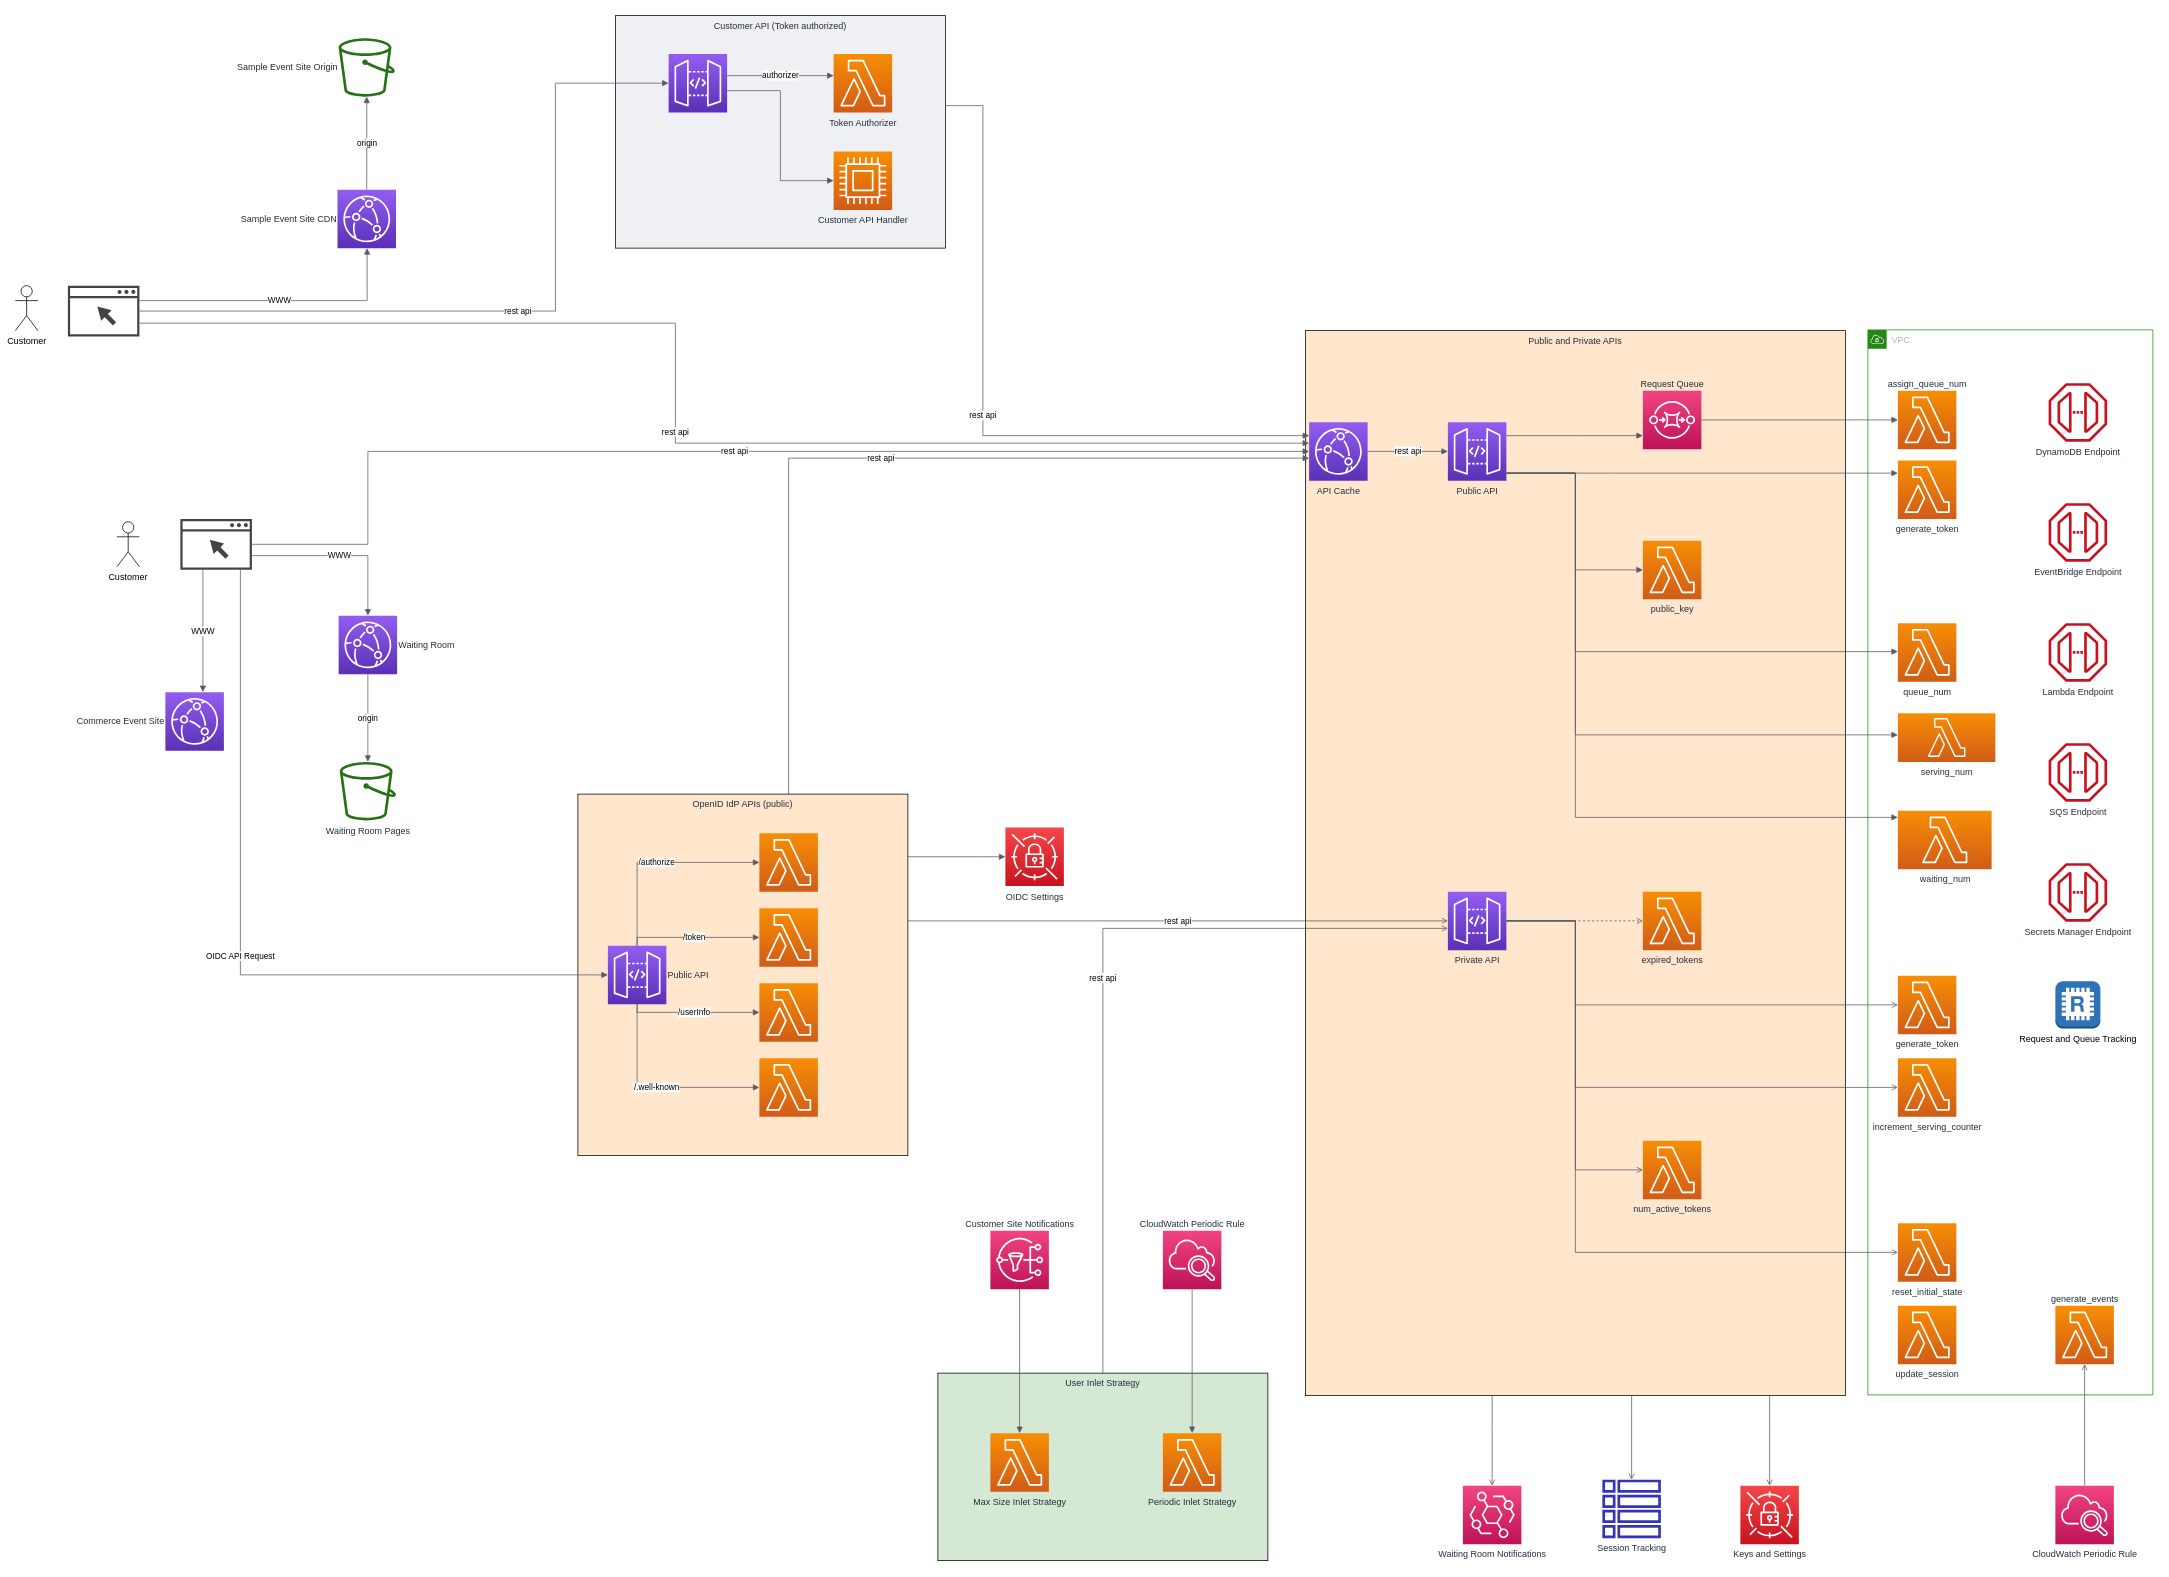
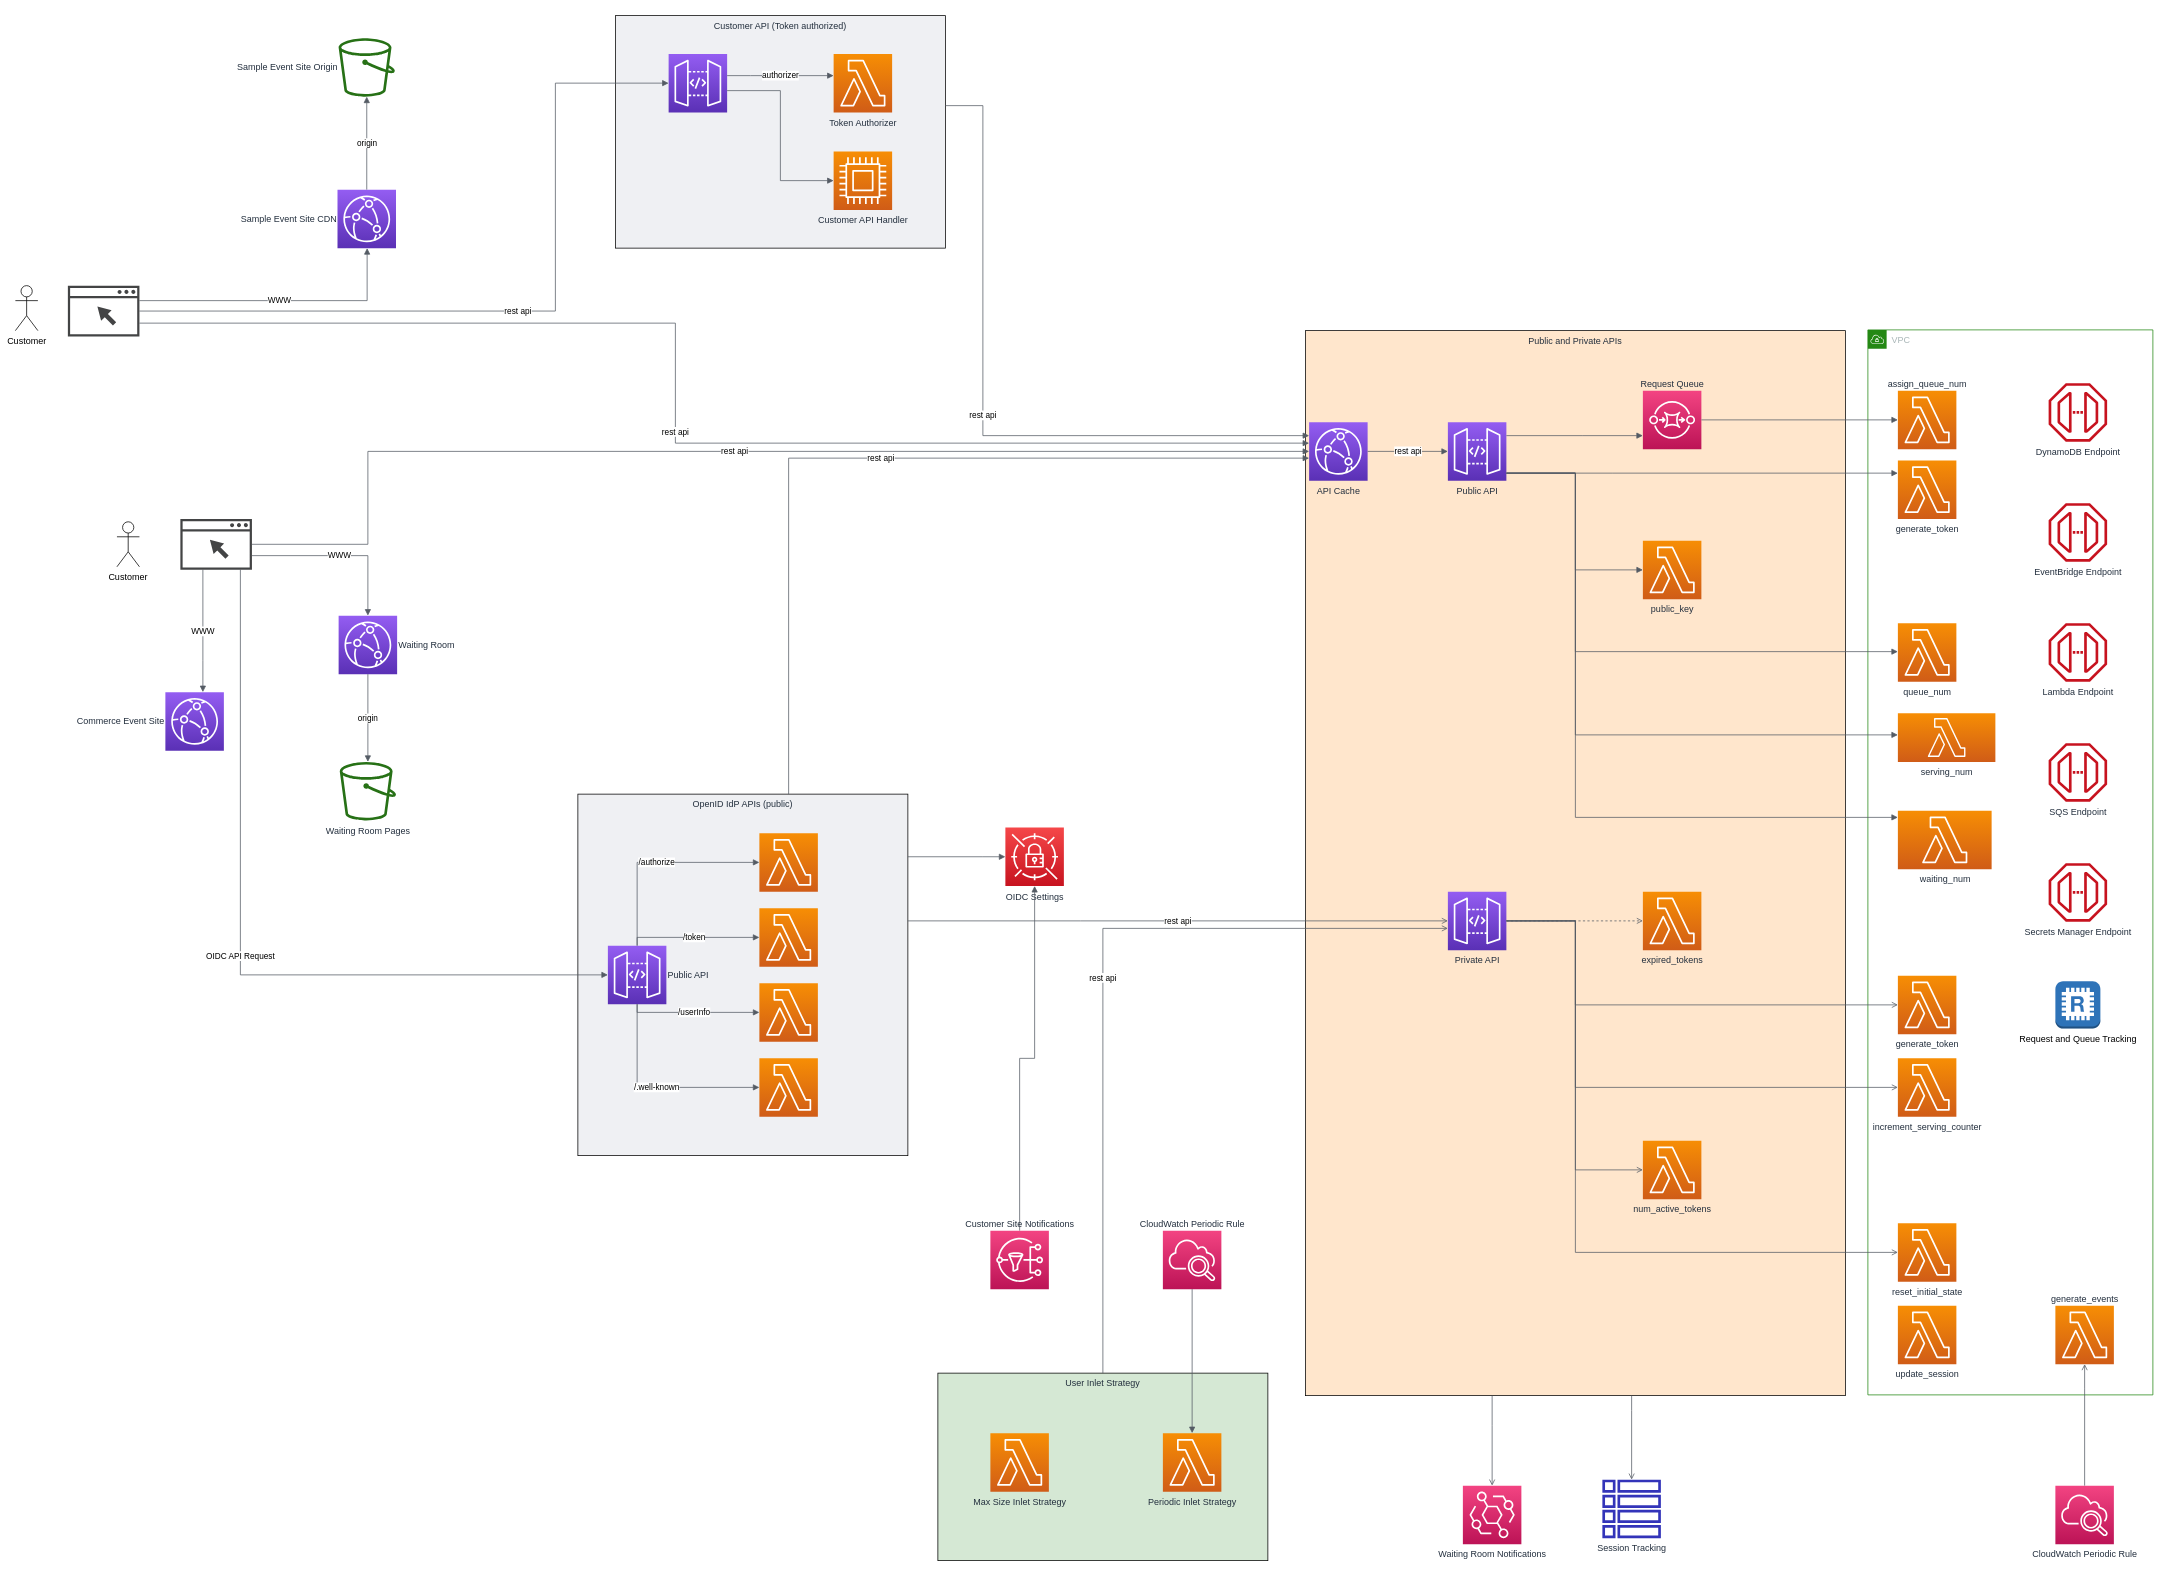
(743, 975) -> (743, 975)
(1020, 1357) -> (1024, 1058)
(1770, 1439) -> none
(1770, 1515) -> none
